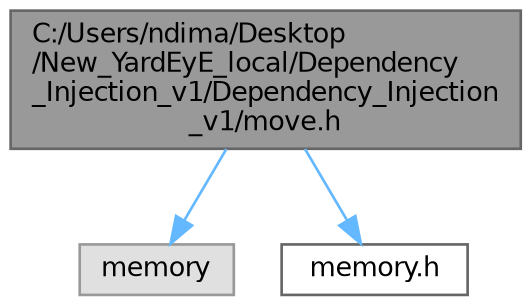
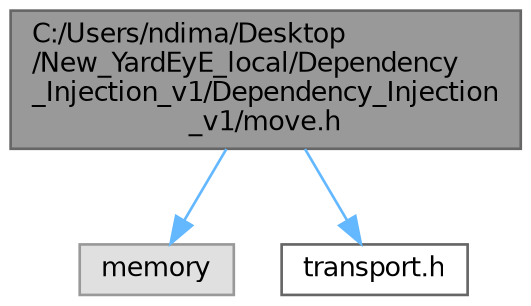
(375, 270) -> (375, 270)
